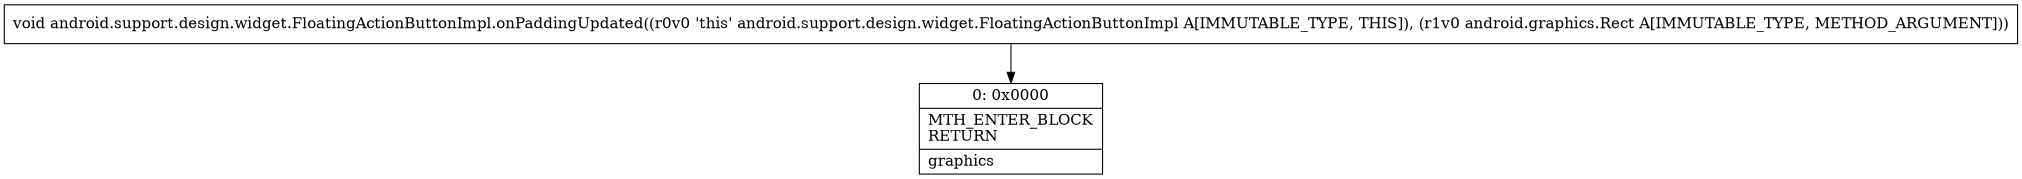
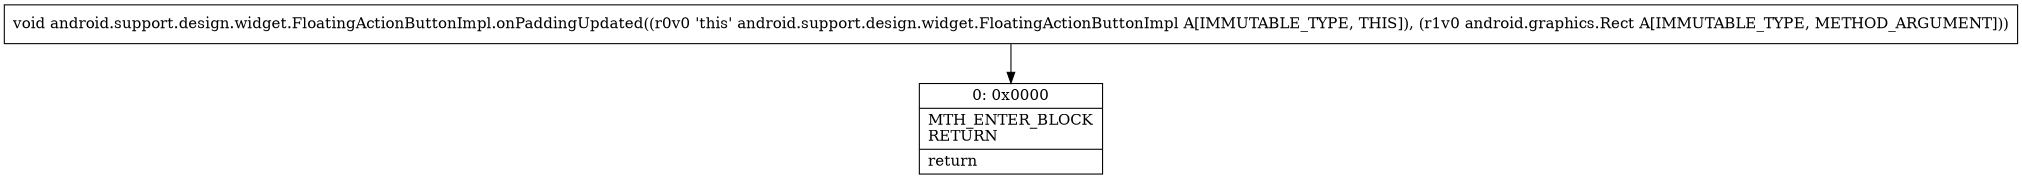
(961, 161) -> (953, 161)
